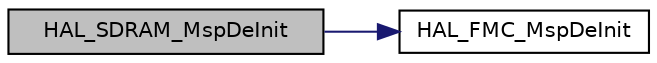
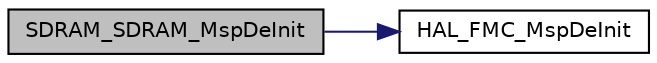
(166, 32) -> (166, 32)
